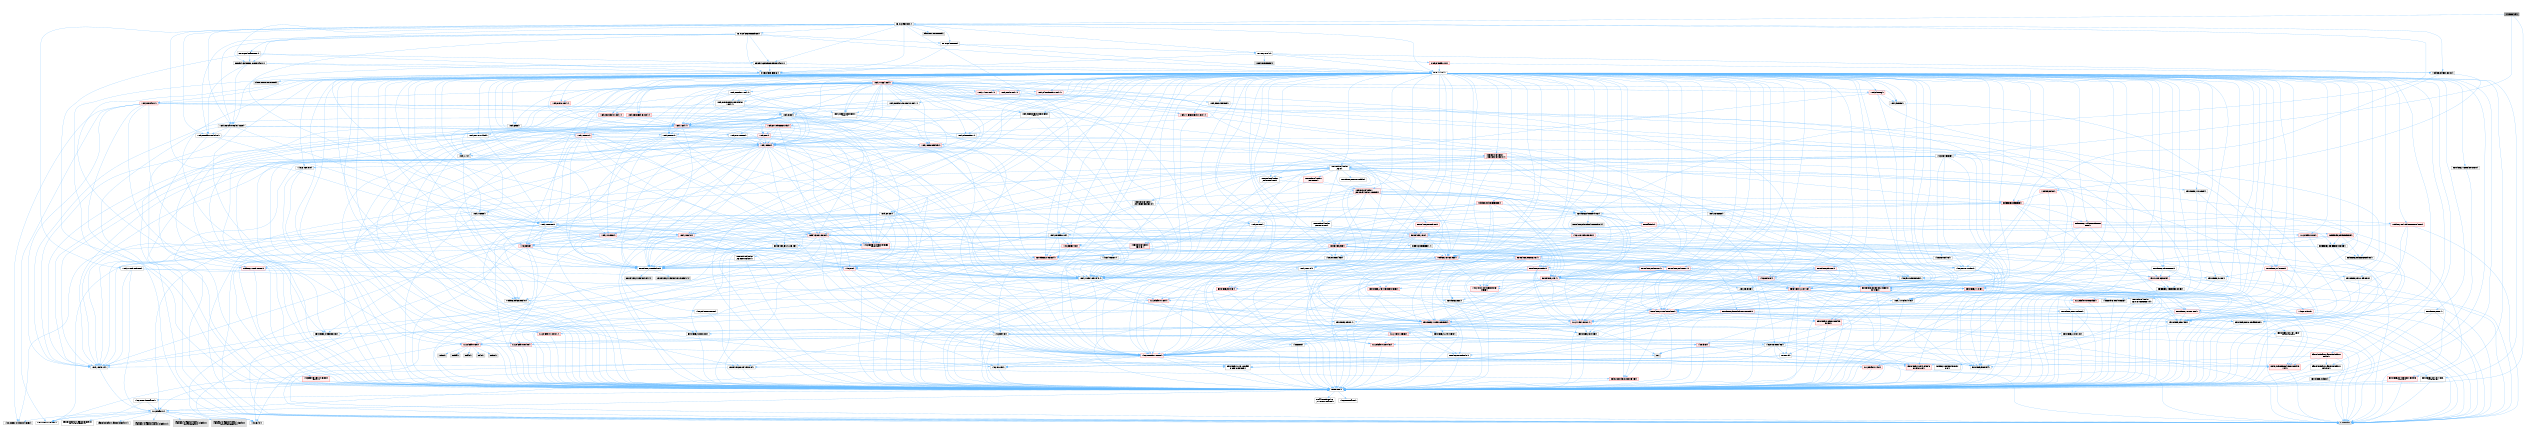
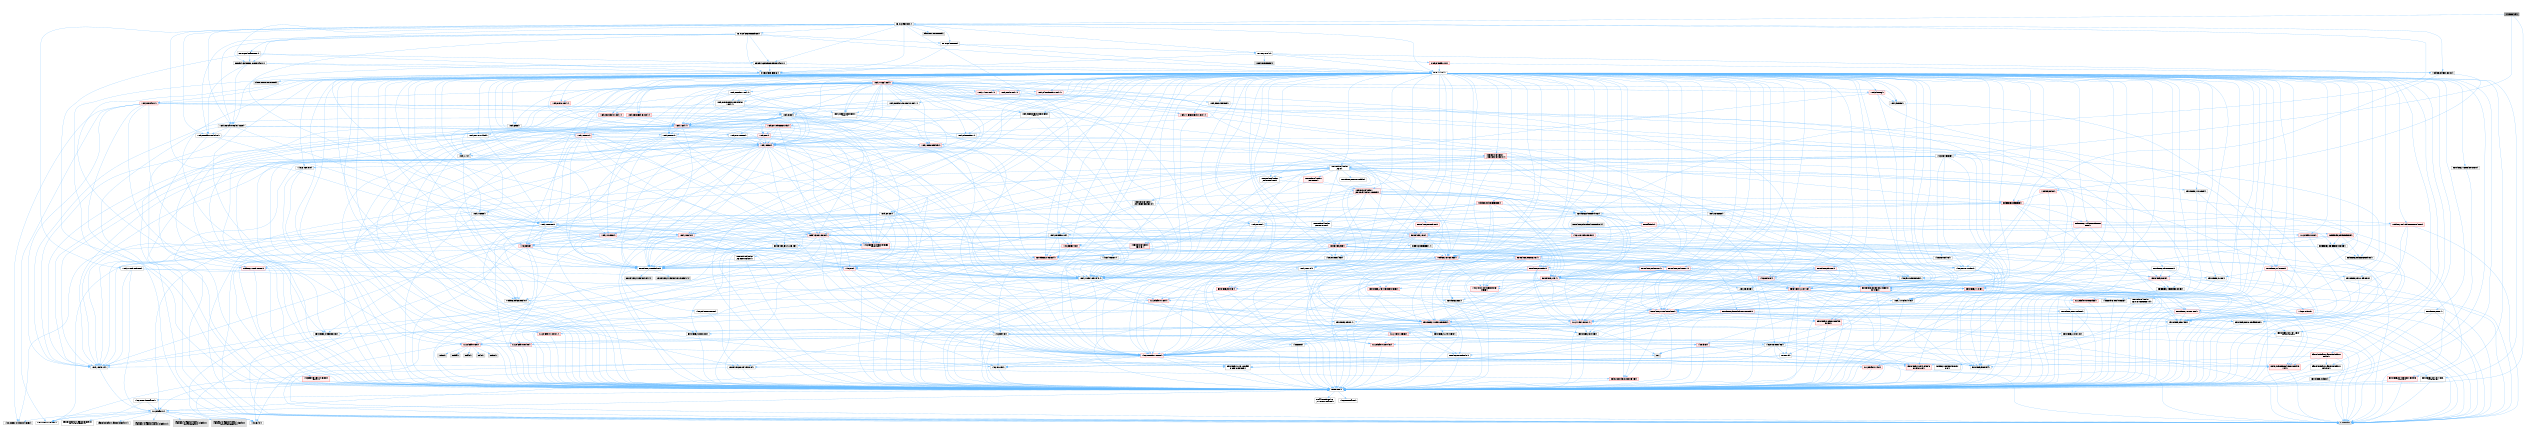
(1894, 76) -> (2419, 103)
none -> (1454, 219)
(2159, 278) -> (2159, 278)
